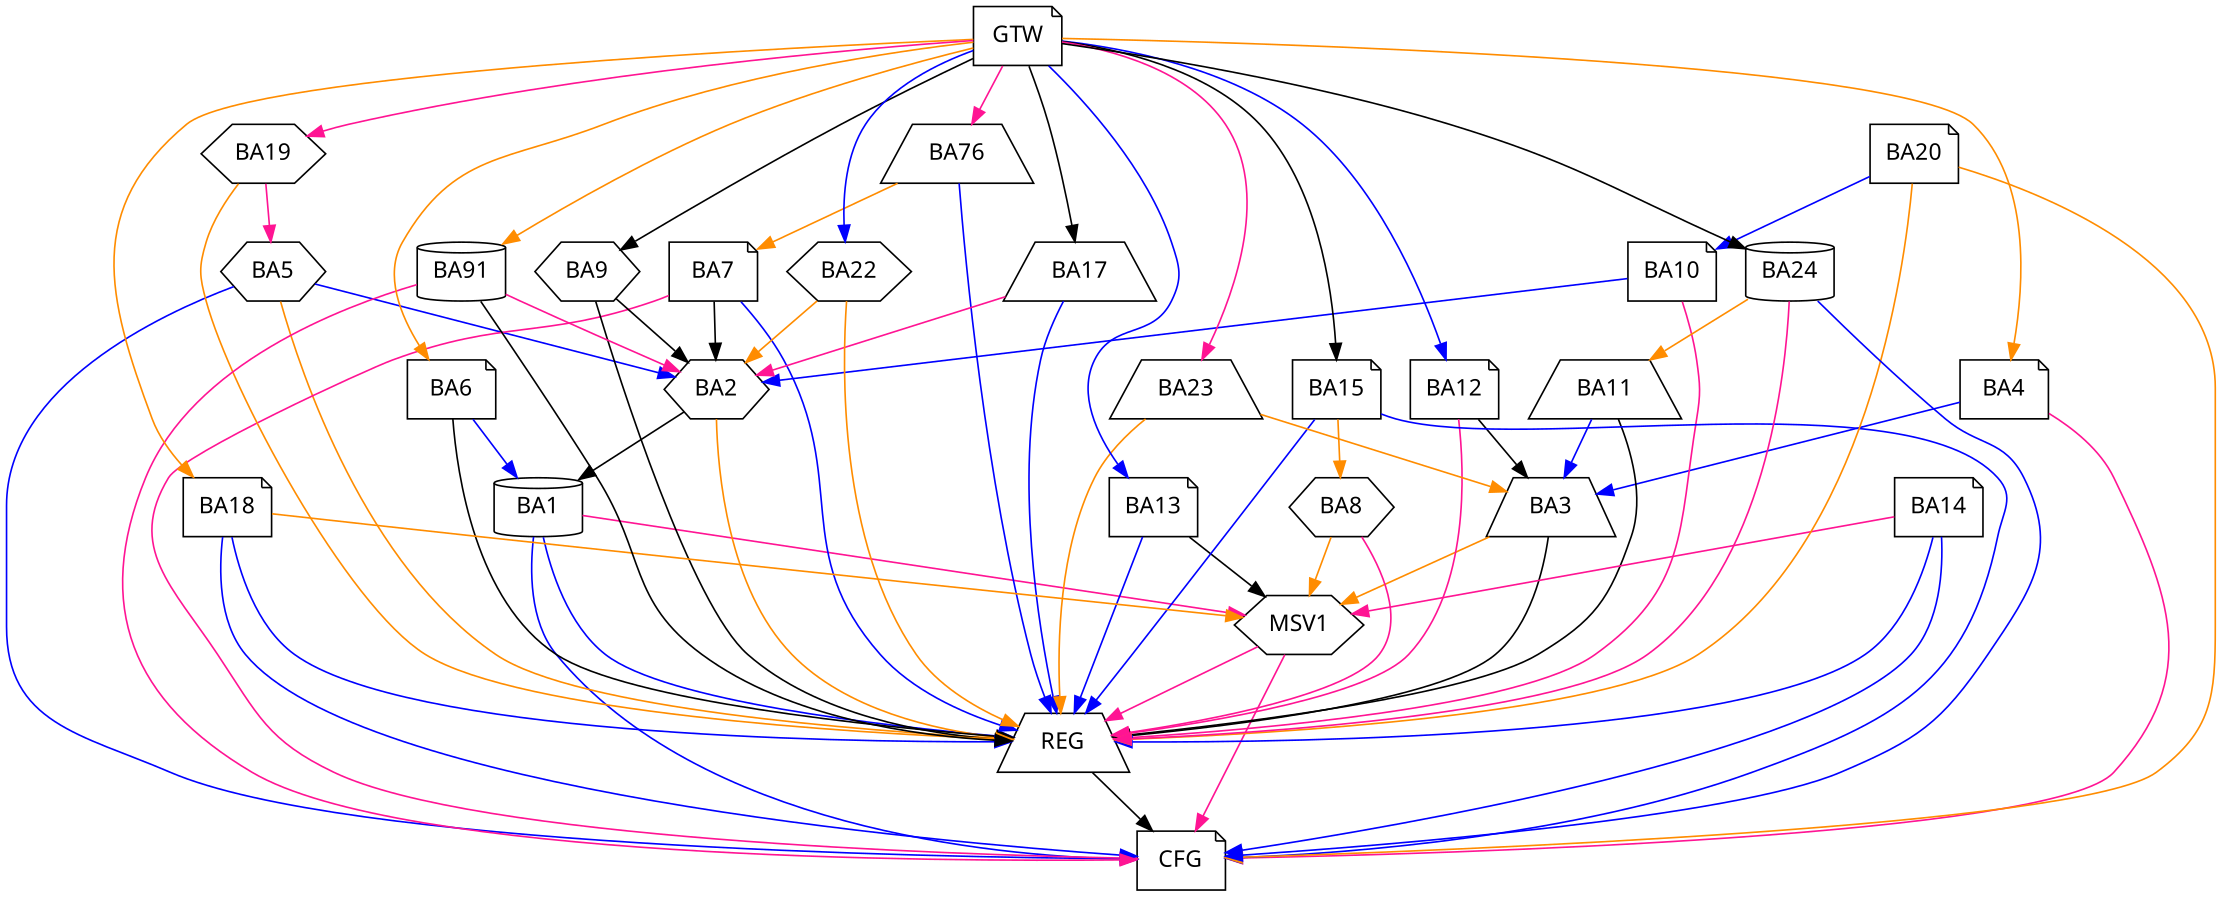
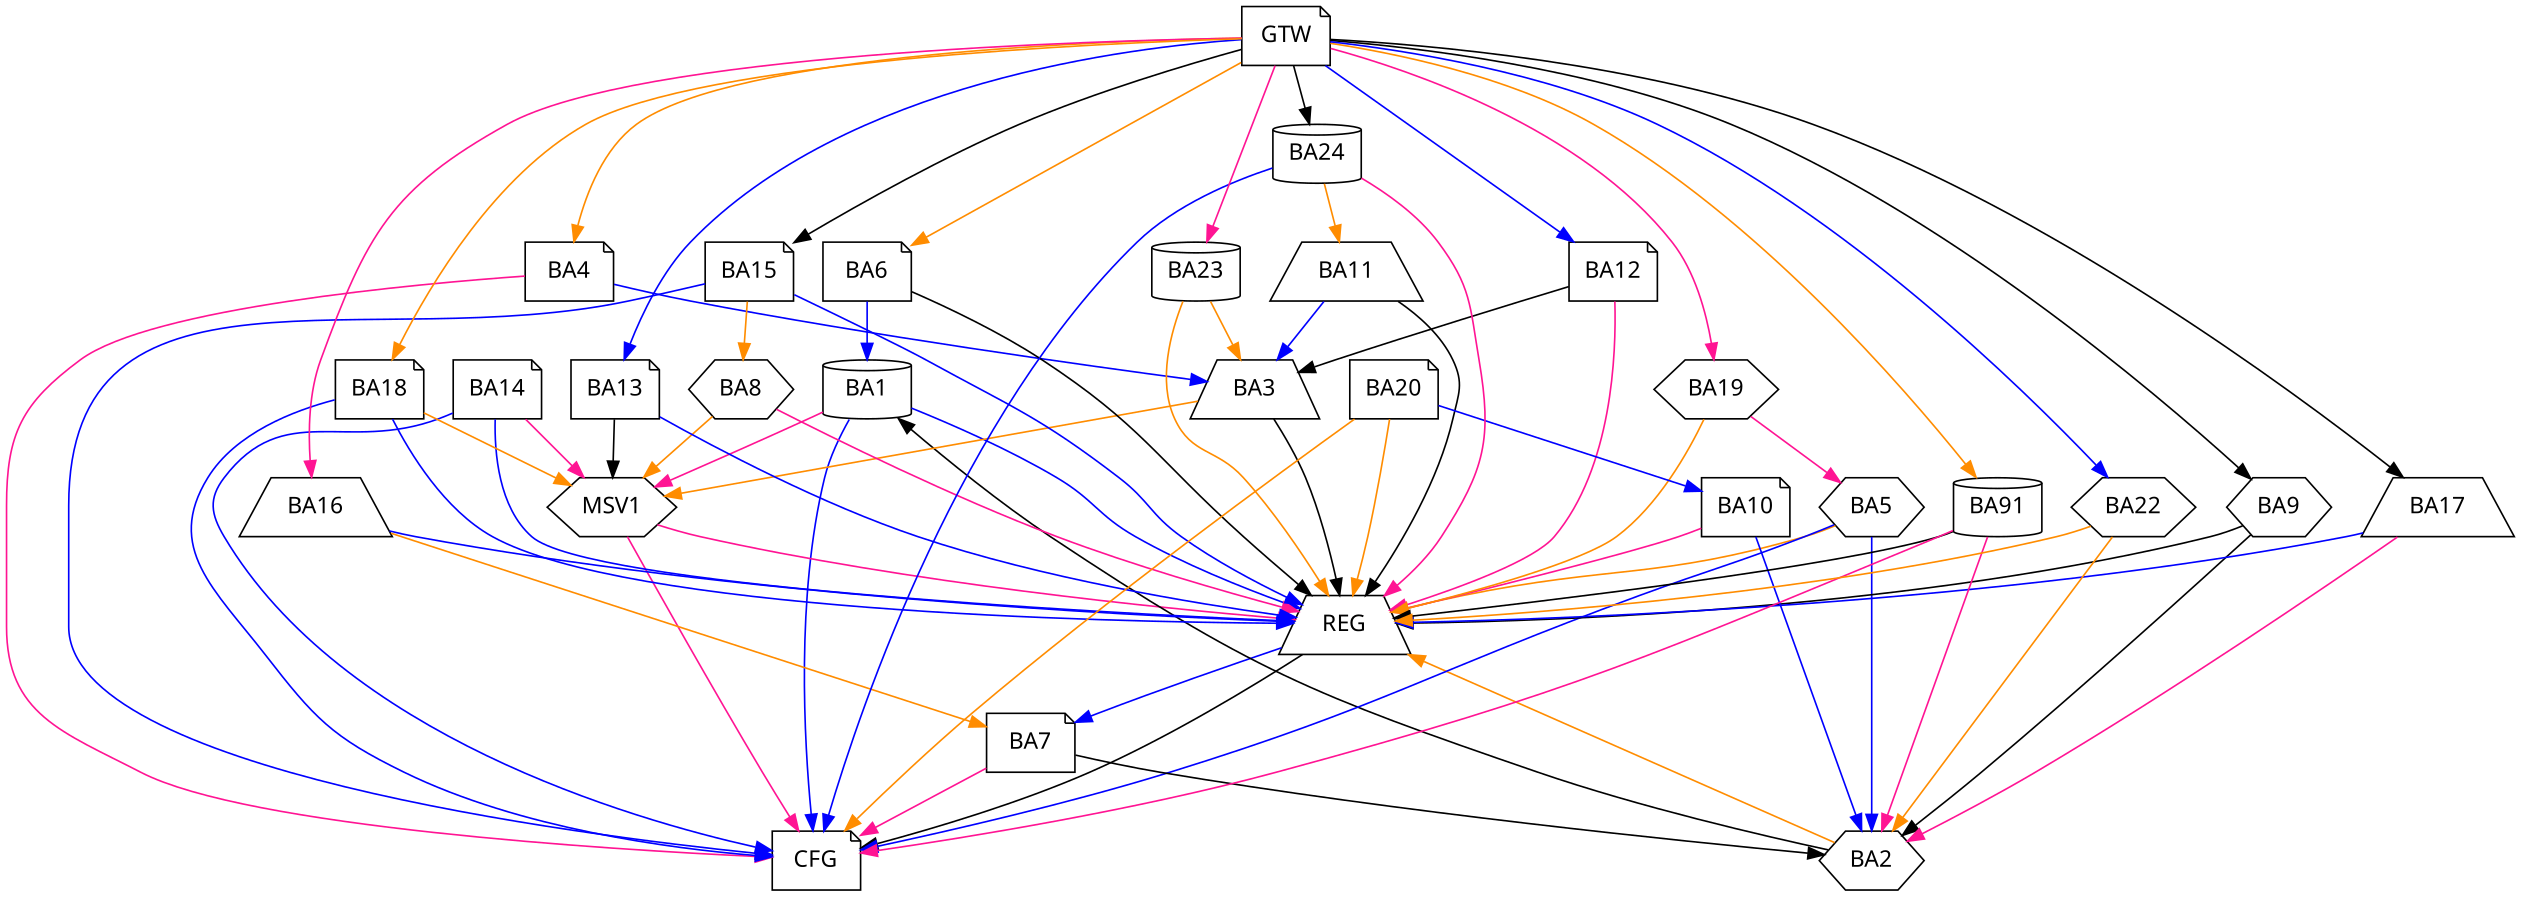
(957, 154) -> (316, 507)
(1186, 389) -> (1196, 272)
(825, 532) -> (1186, 681)
